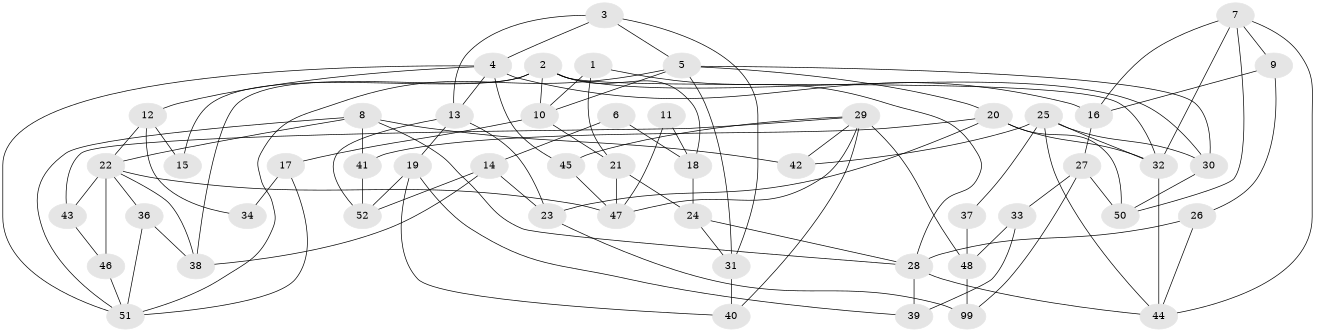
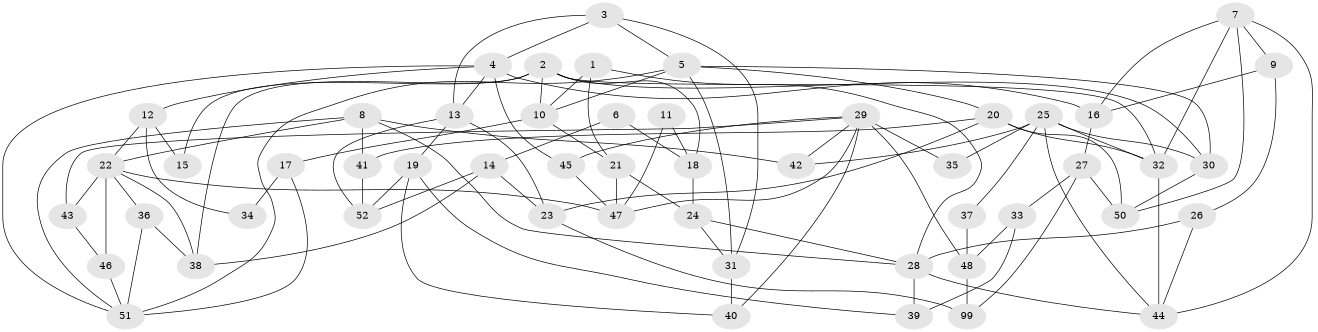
none -> (952, 166)
